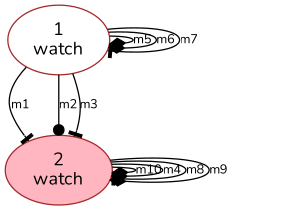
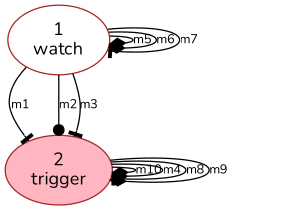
(59, 170) -> (59, 170)
